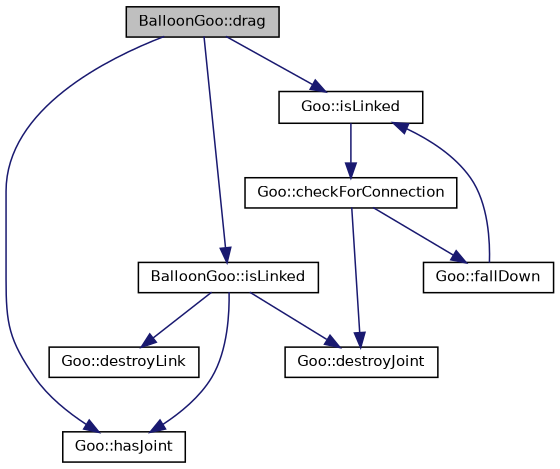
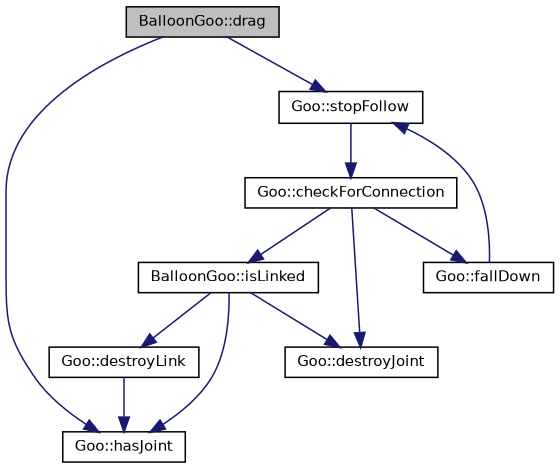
(351, 107) -> (351, 107)
(215, 142) -> (296, 231)
none -> (124, 397)
